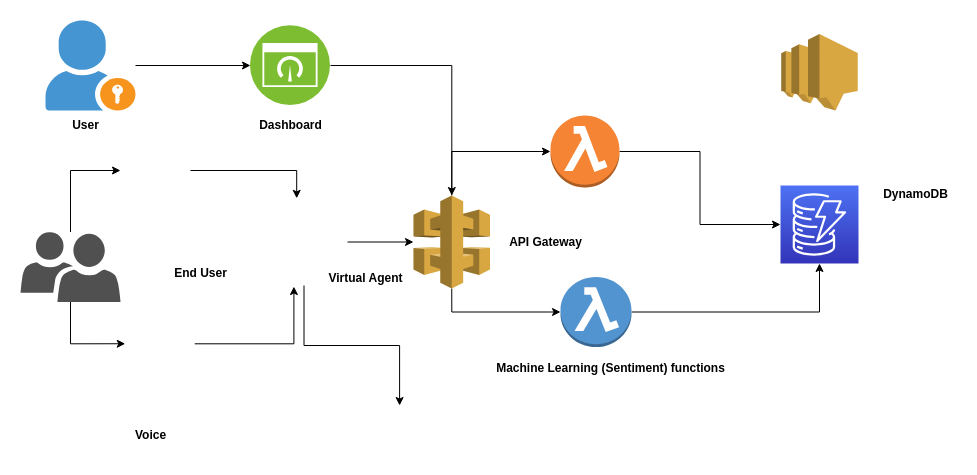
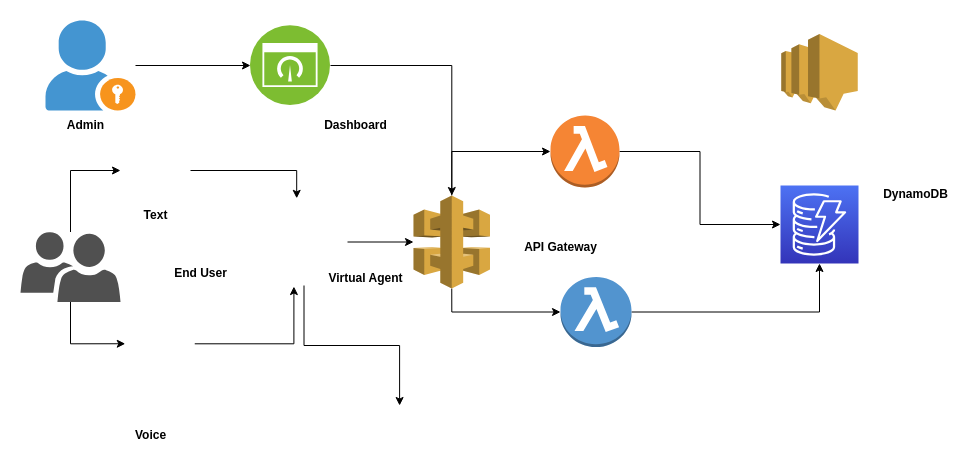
(86, 126) -> (86, 126)
(291, 126) -> (356, 126)
none -> (156, 216)
(546, 242) -> (561, 247)
(610, 369) -> none
